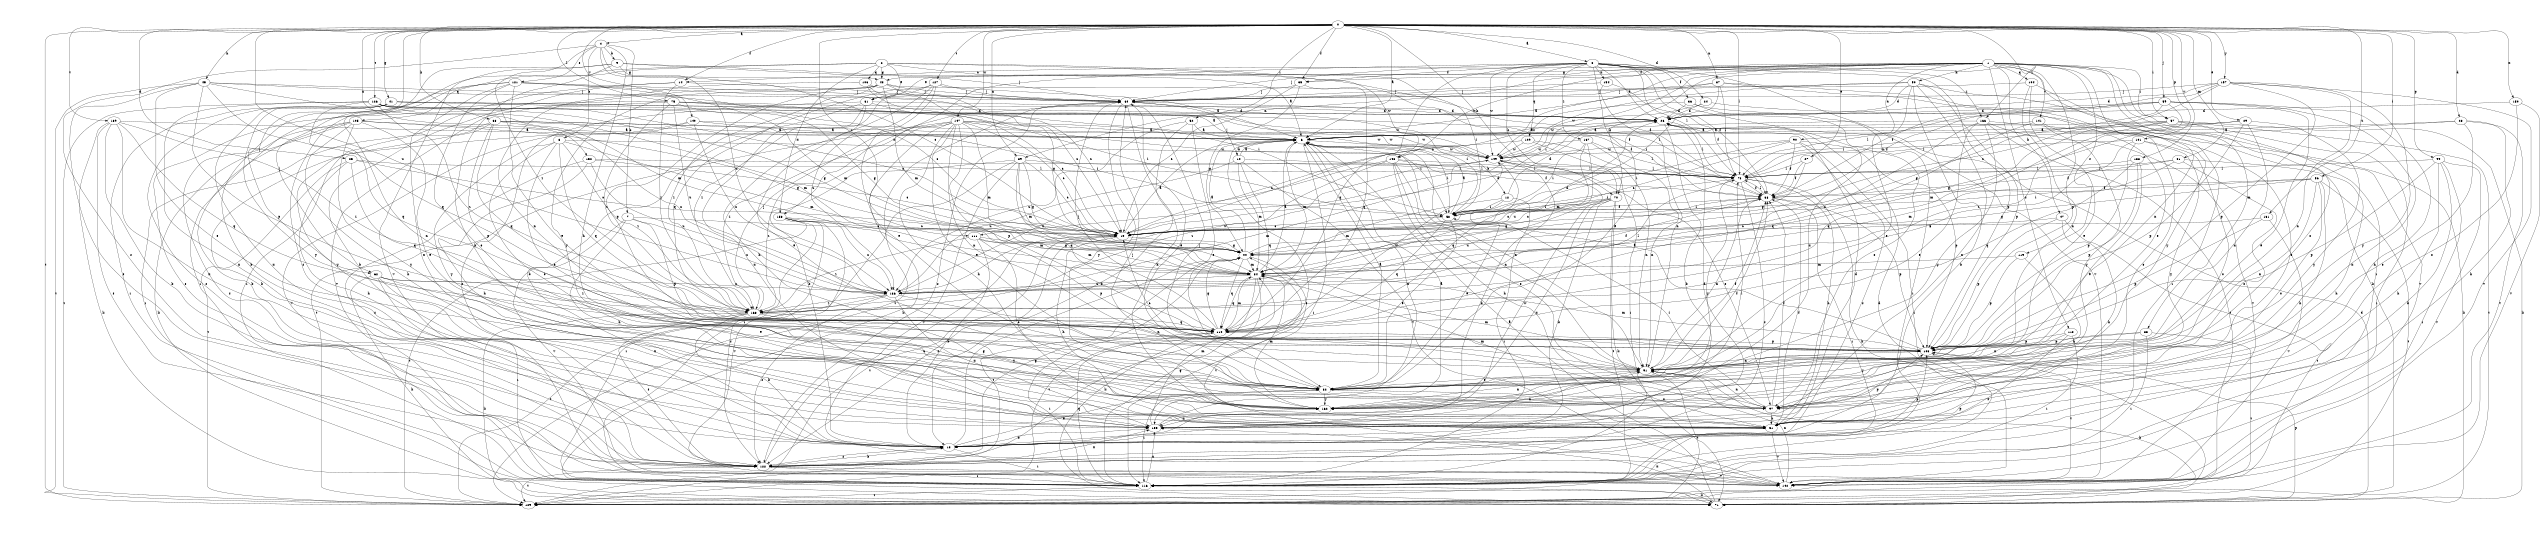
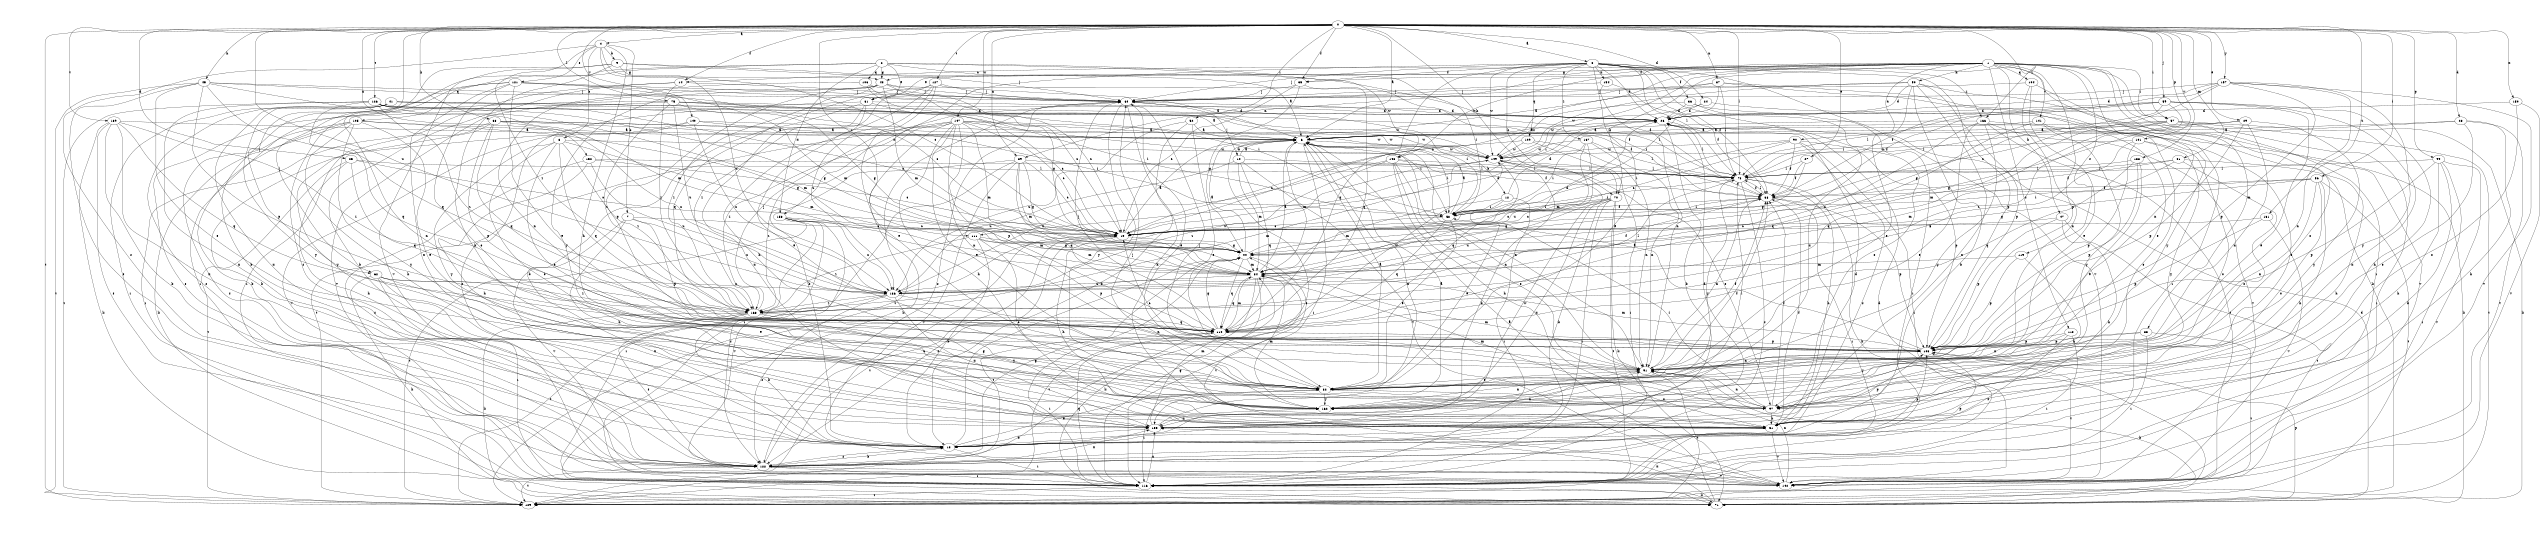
(829, 26) -> none
none -> (1488, 449)
